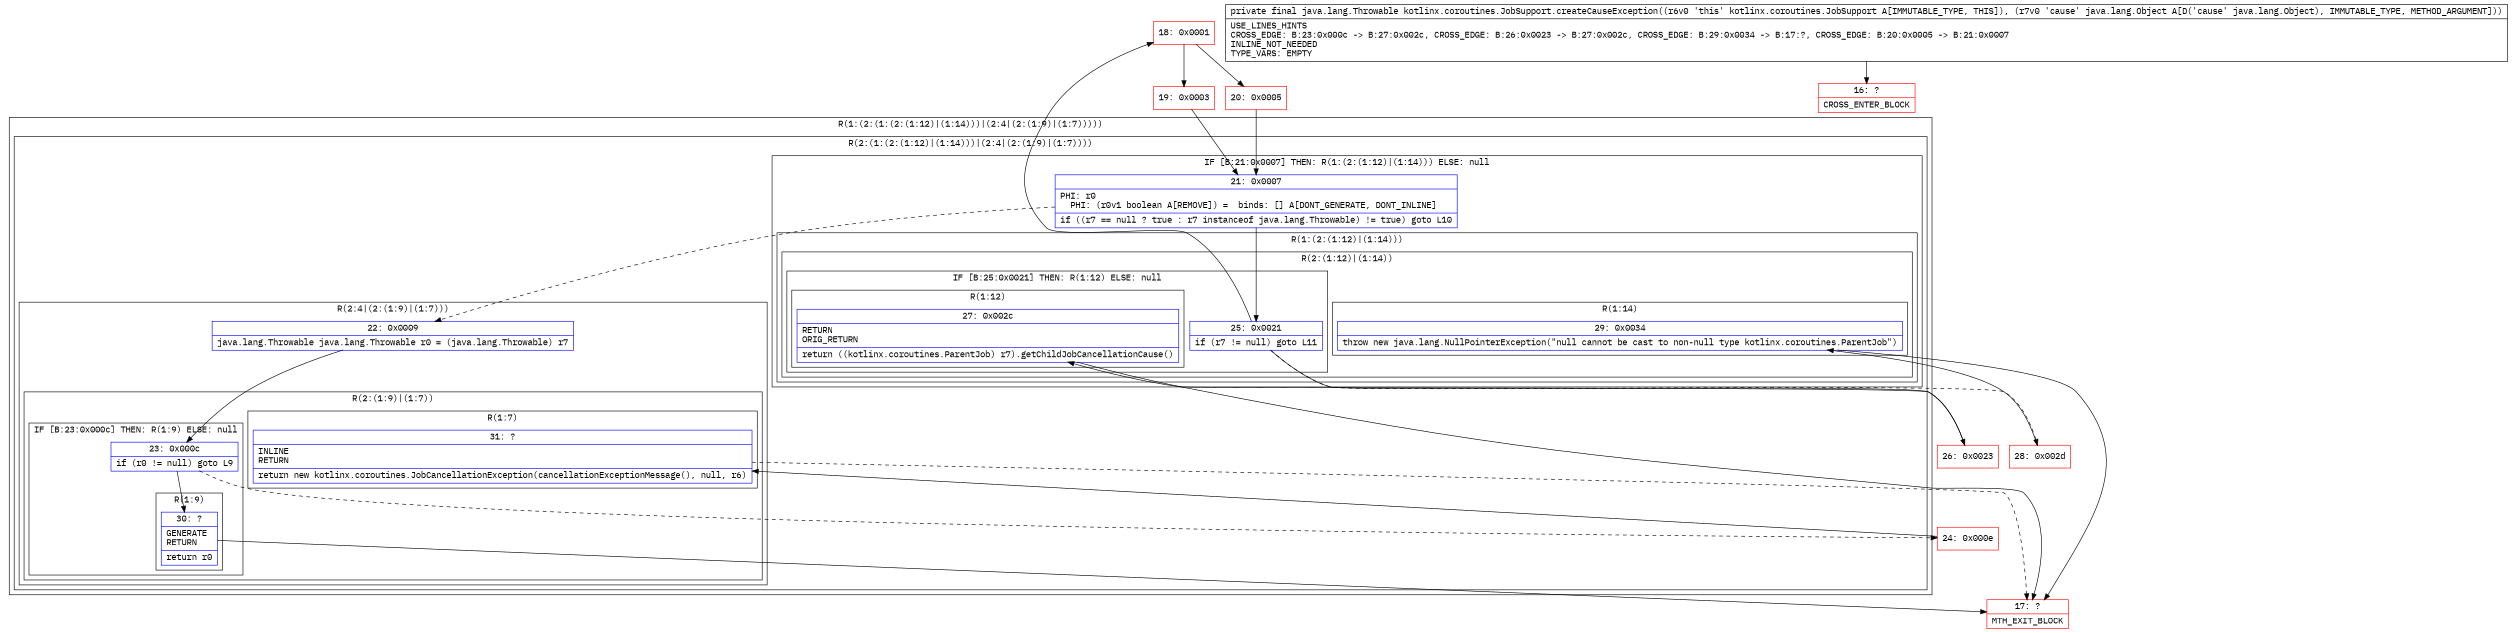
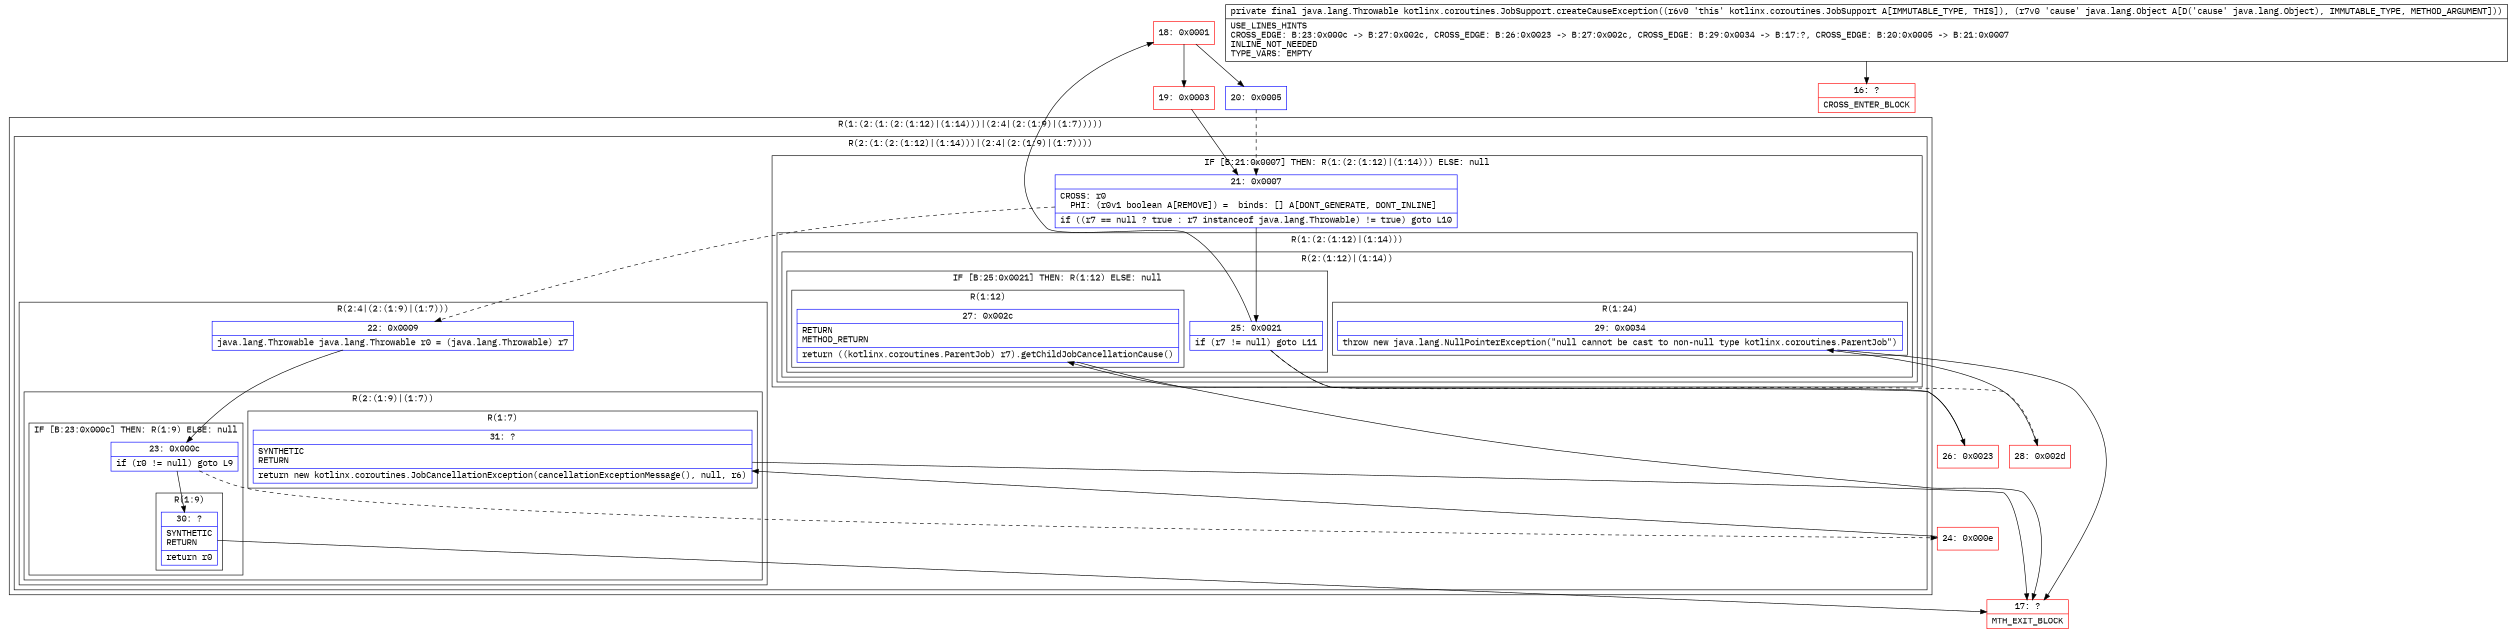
(1256, 98) -> (1256, 98)
(1256, 141) -> (1256, 141)
(1081, 196) -> (1086, 196)
(1620, 309) -> (1620, 309)
(830, 340) -> (835, 340)
(273, 451) -> (281, 451)
(1430, 477) -> (1430, 477)
(187, 533) -> (189, 533)
